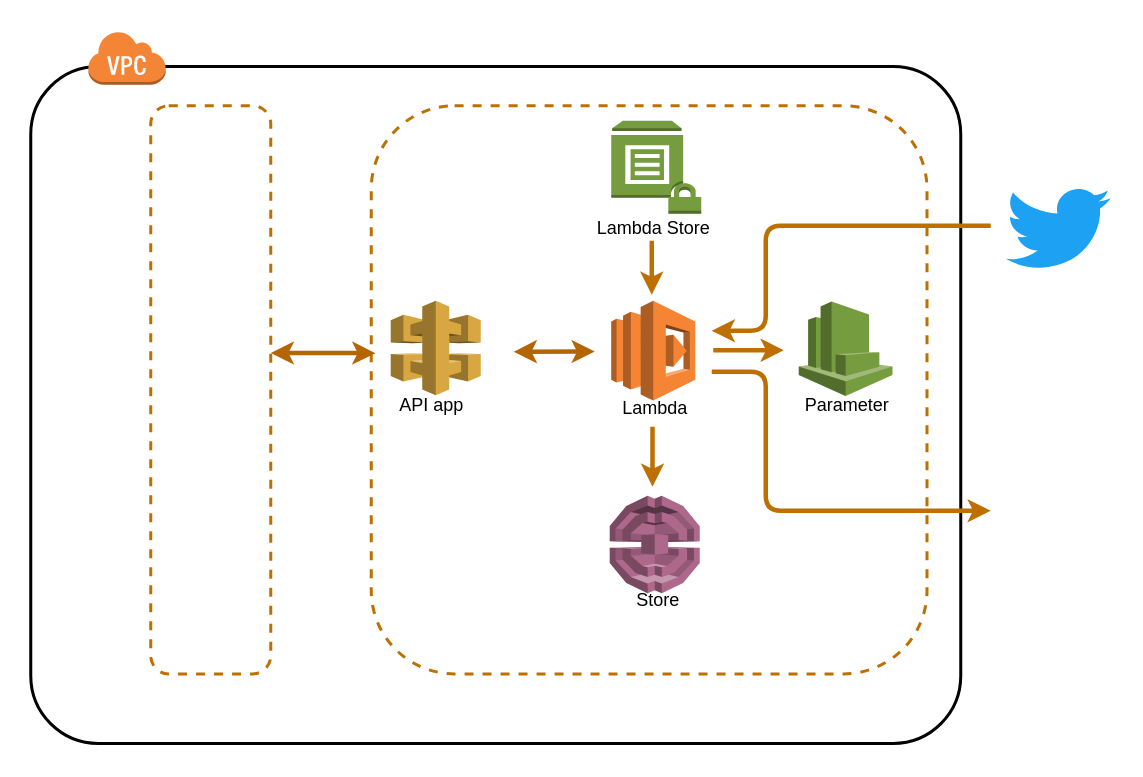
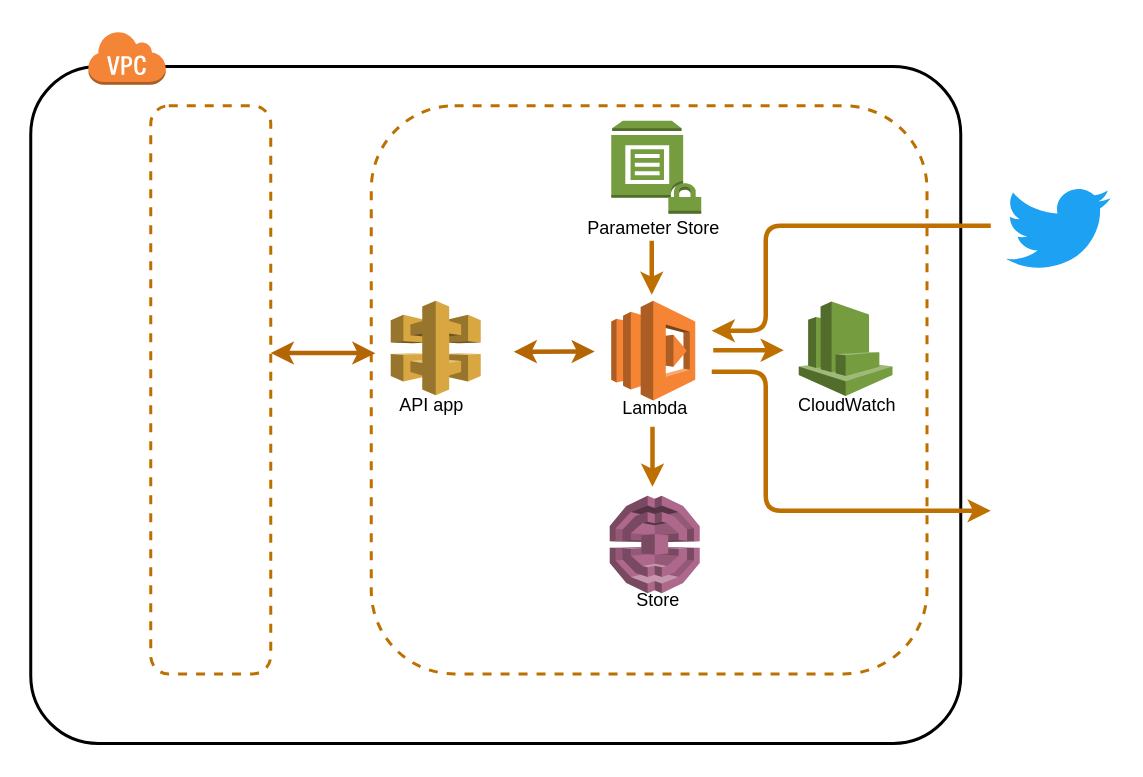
(654, 229) -> (654, 229)
(848, 406) -> (848, 406)
